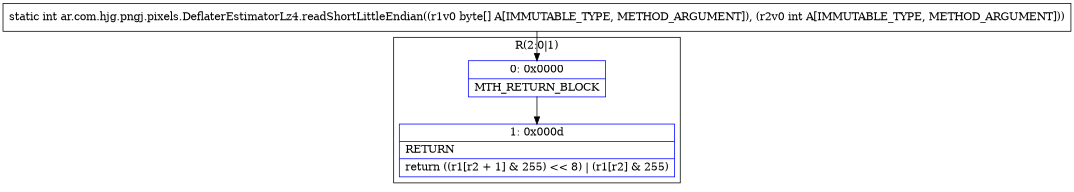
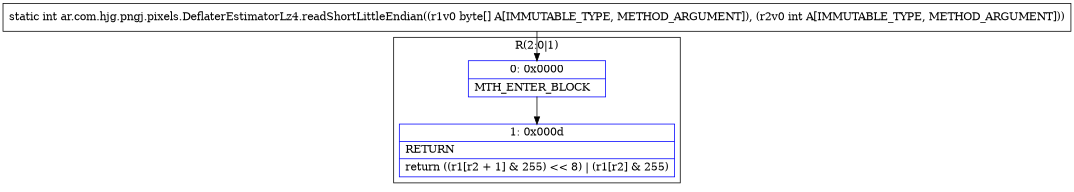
(537, 87) -> (532, 87)
